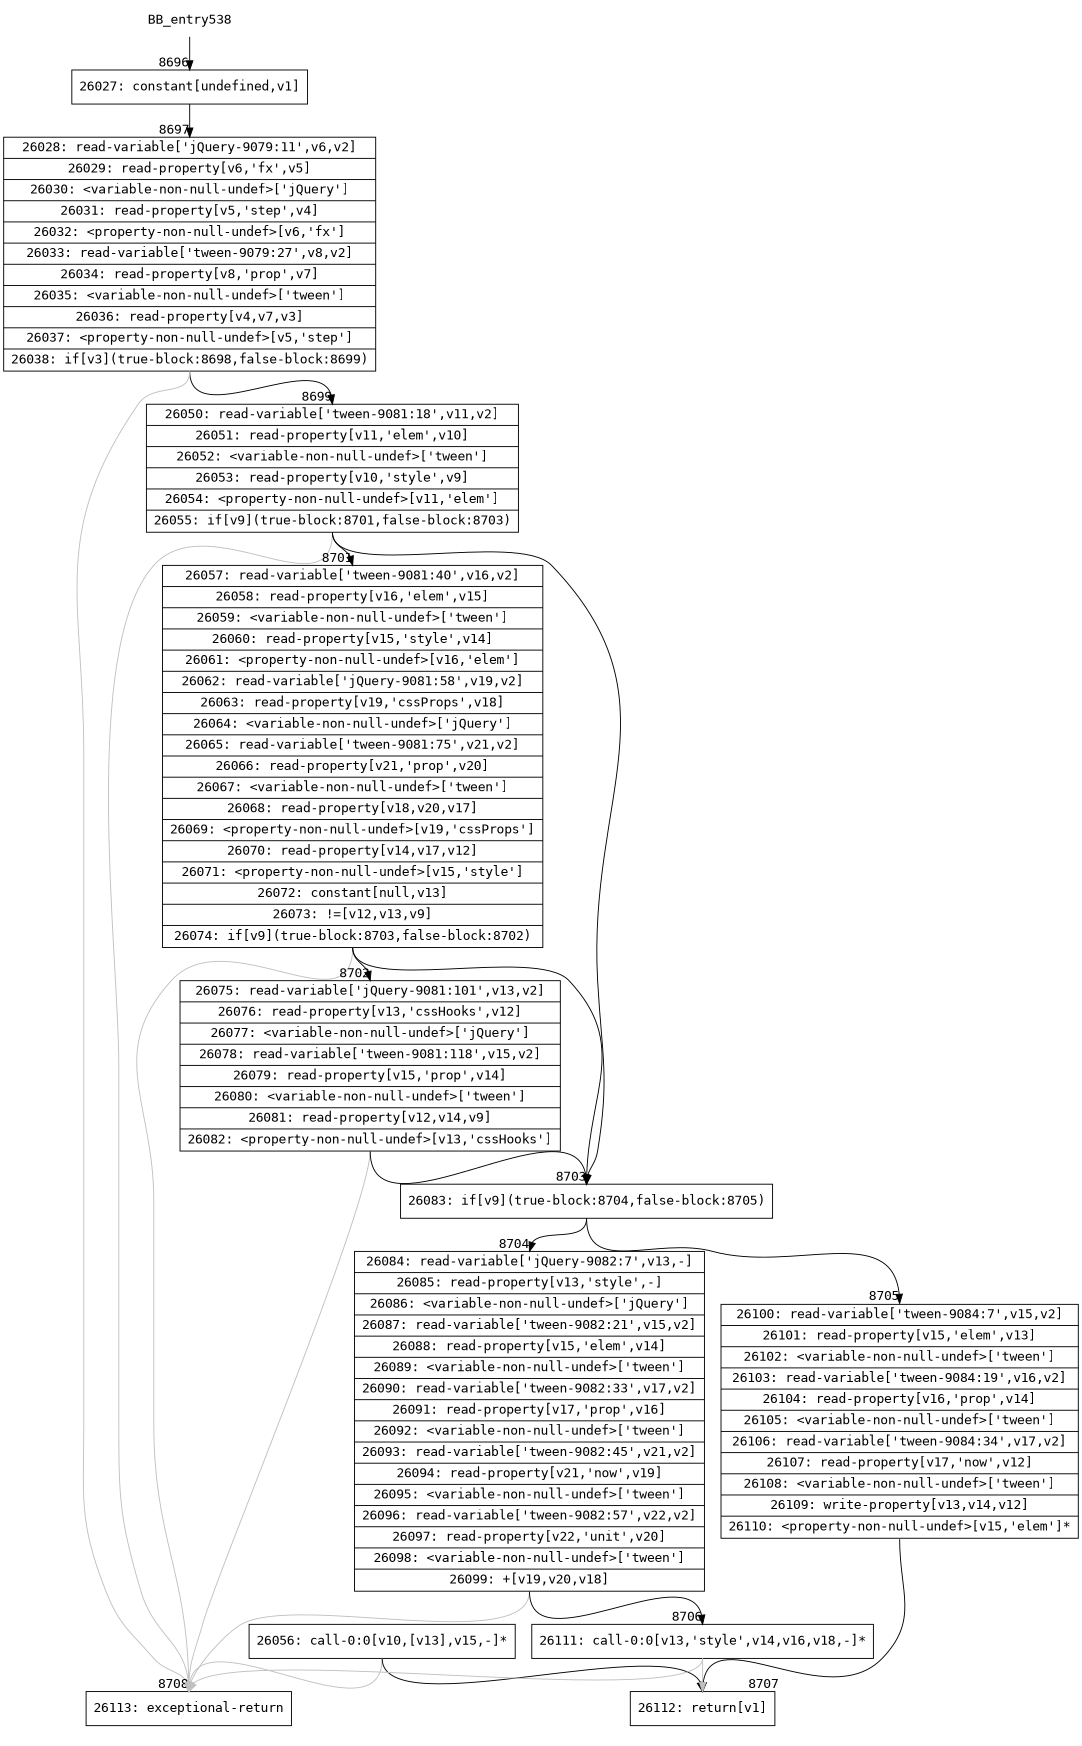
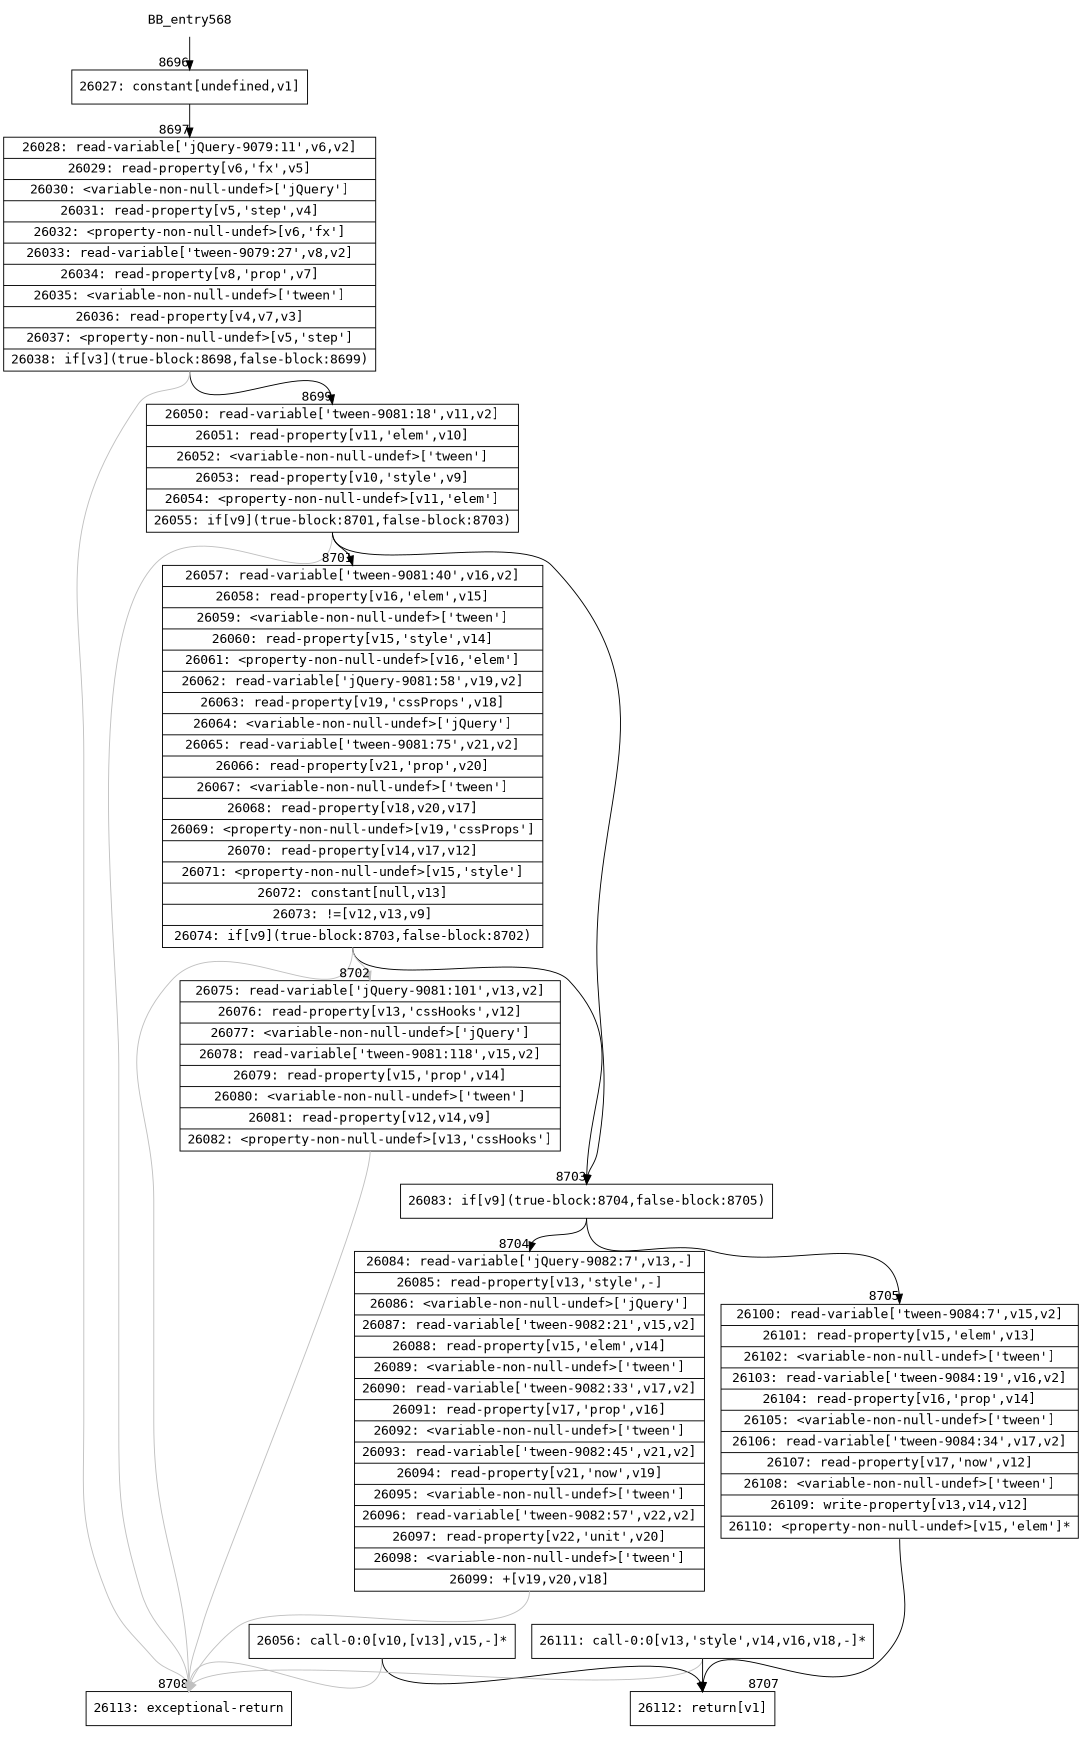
(190, 20) -> (190, 20)
(358, 961) -> (358, 961)
(474, 1169) -> none
(612, 1609) -> none
(703, 1670) -> (703, 1670)
